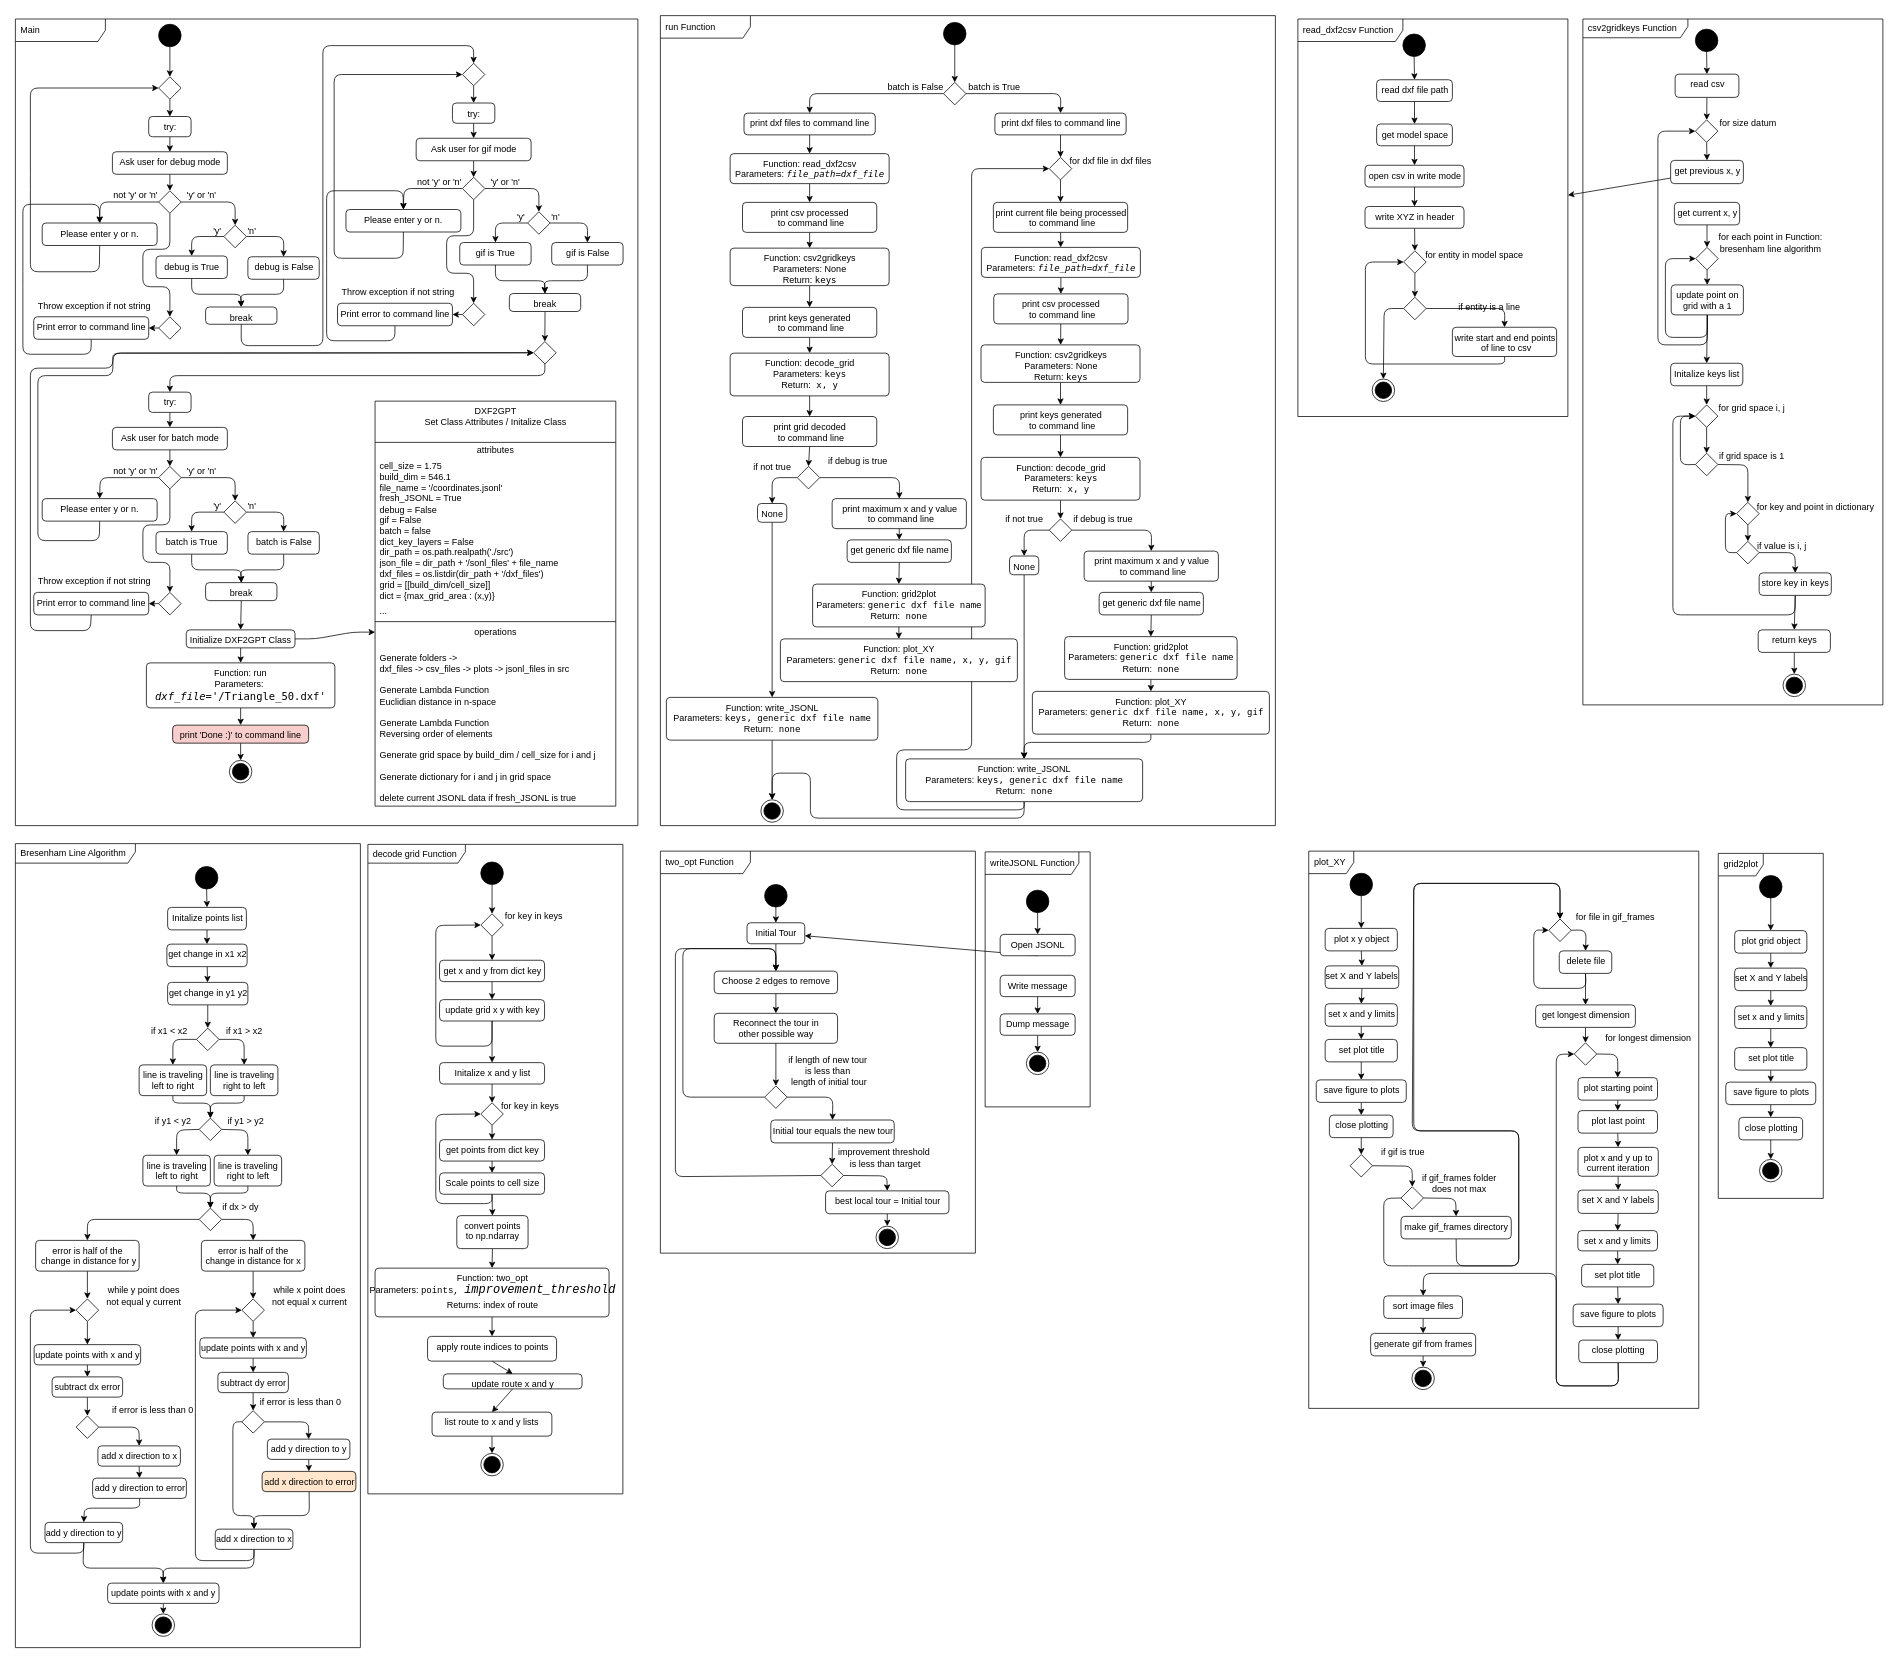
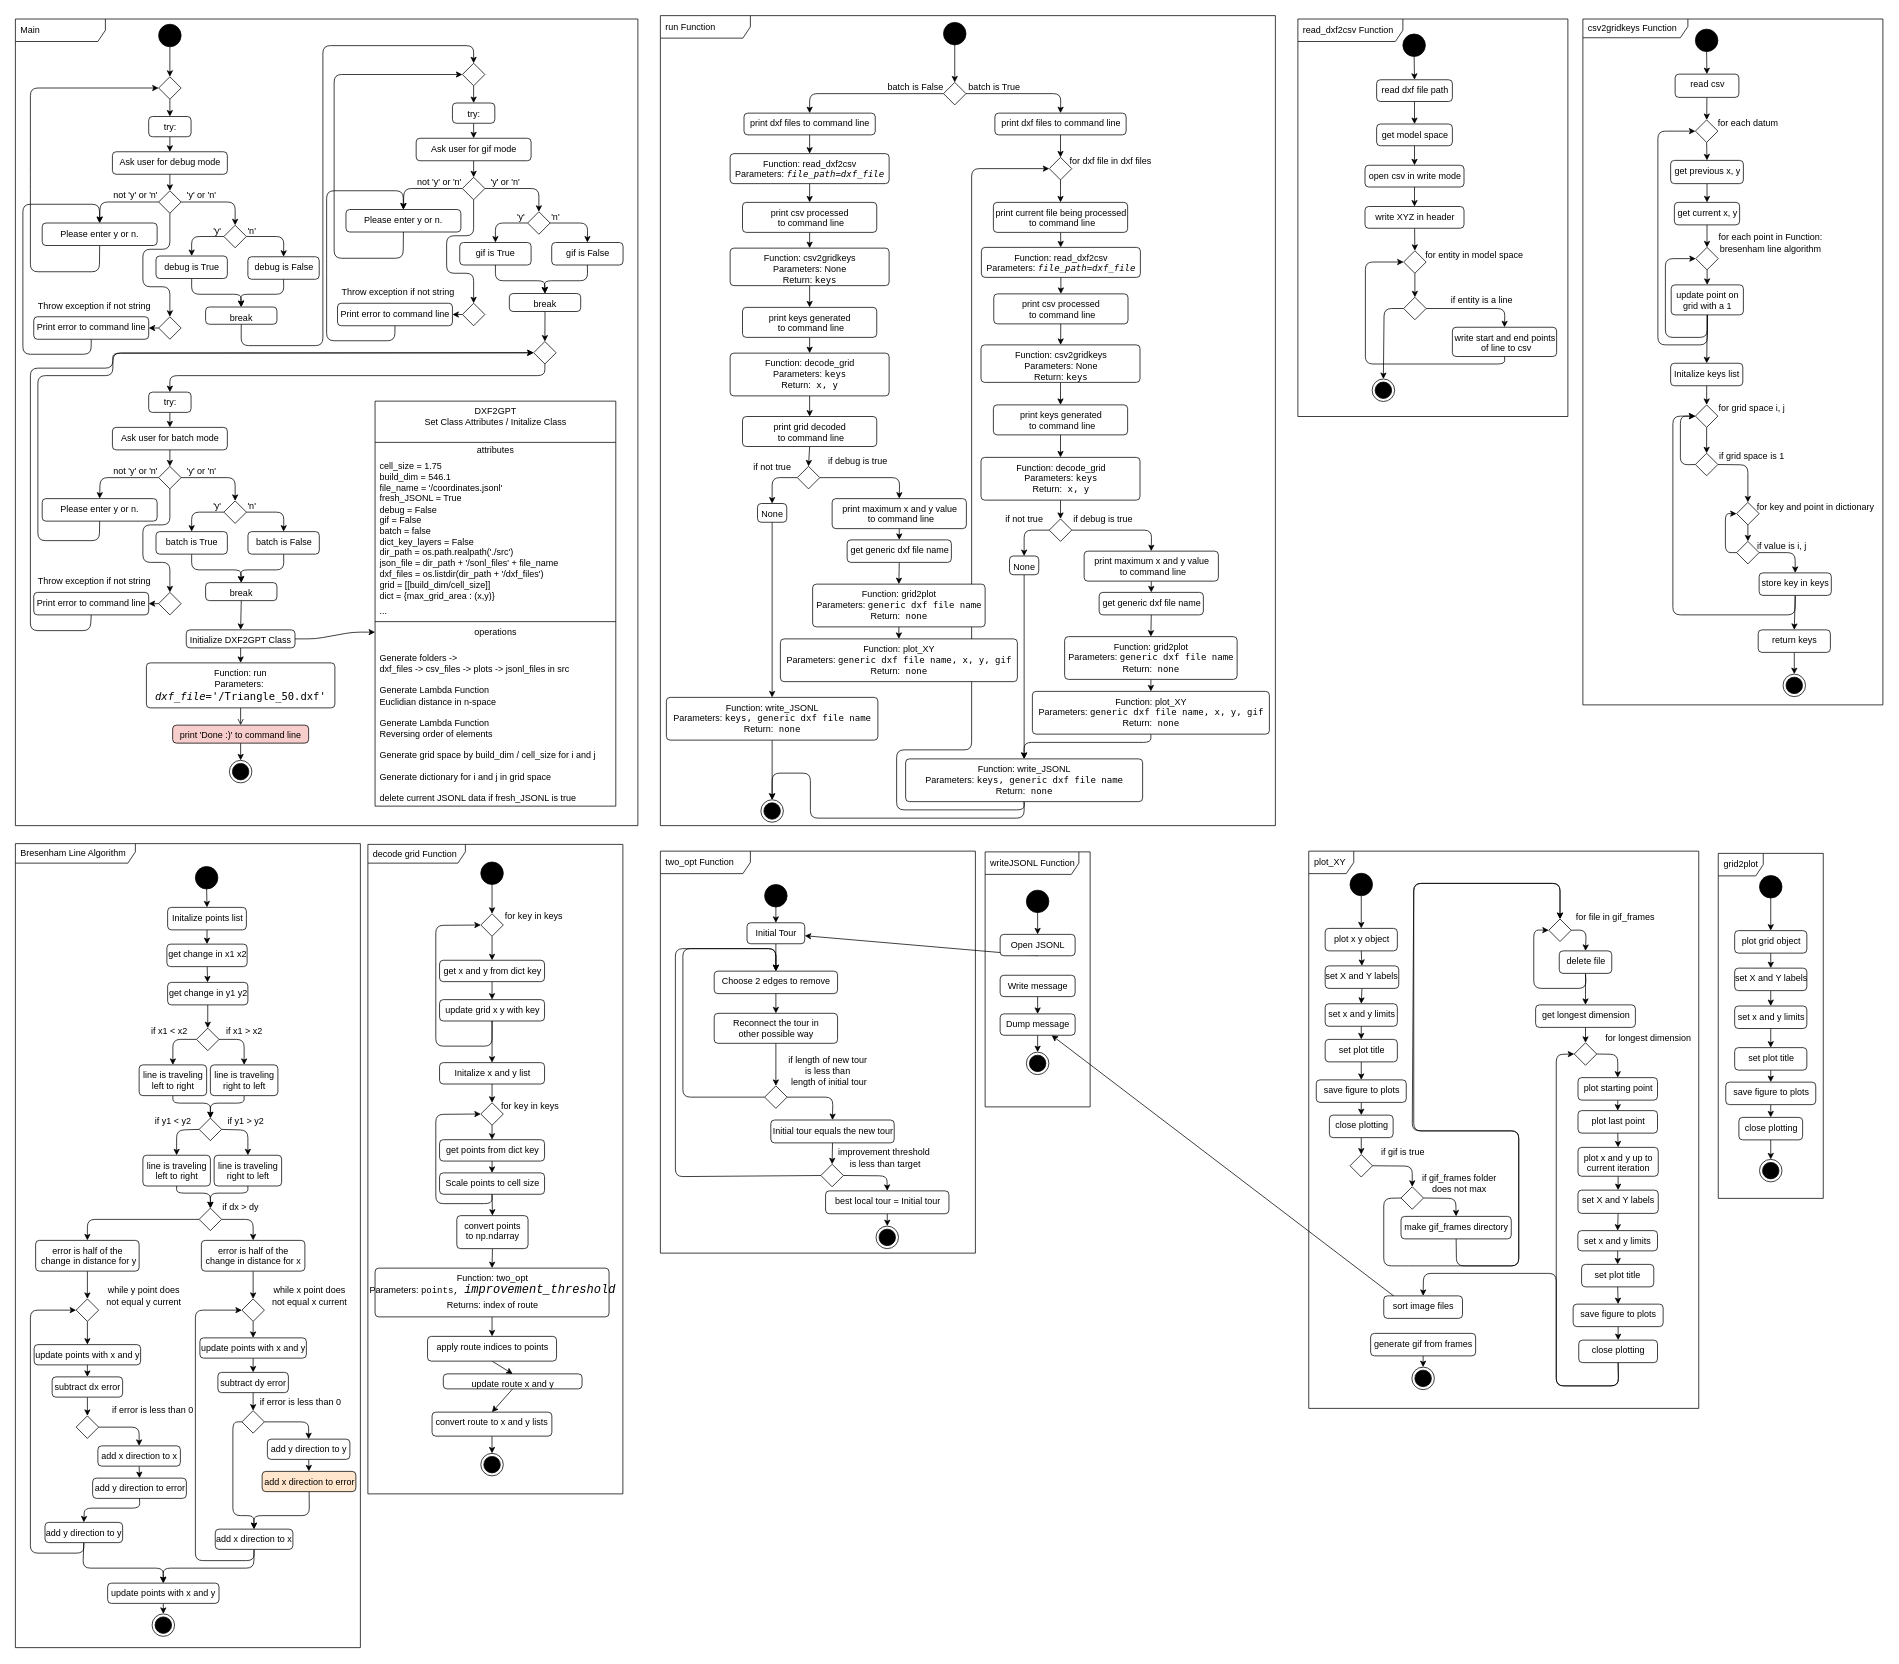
(1748, 123) -> (1748, 123)
(1622, 186) -> (1707, 195)
(1489, 307) -> (1482, 299)
(241, 718) -> (241, 720)
(1423, 1326) -> (1224, 1166)
(492, 1423) -> (492, 1423)
